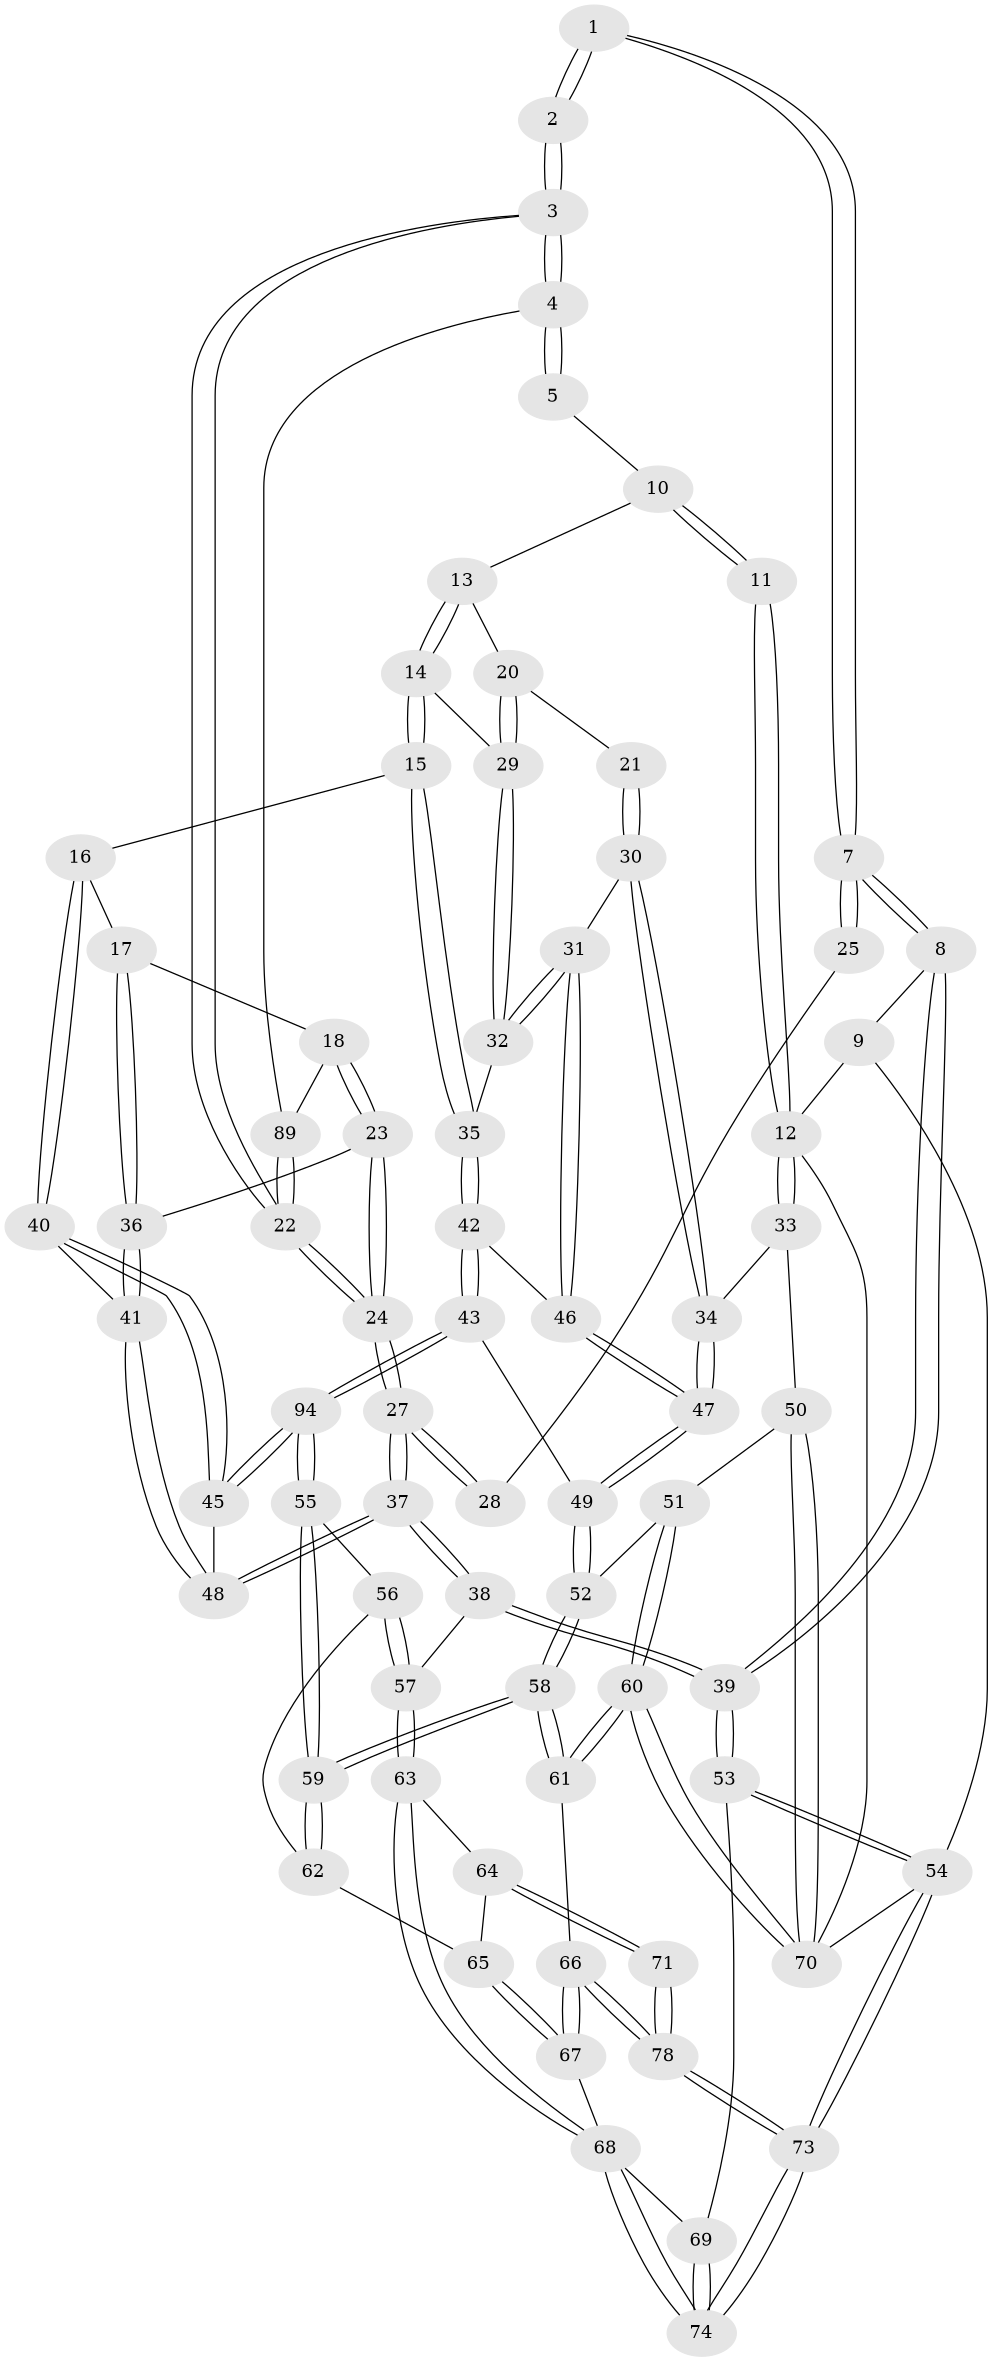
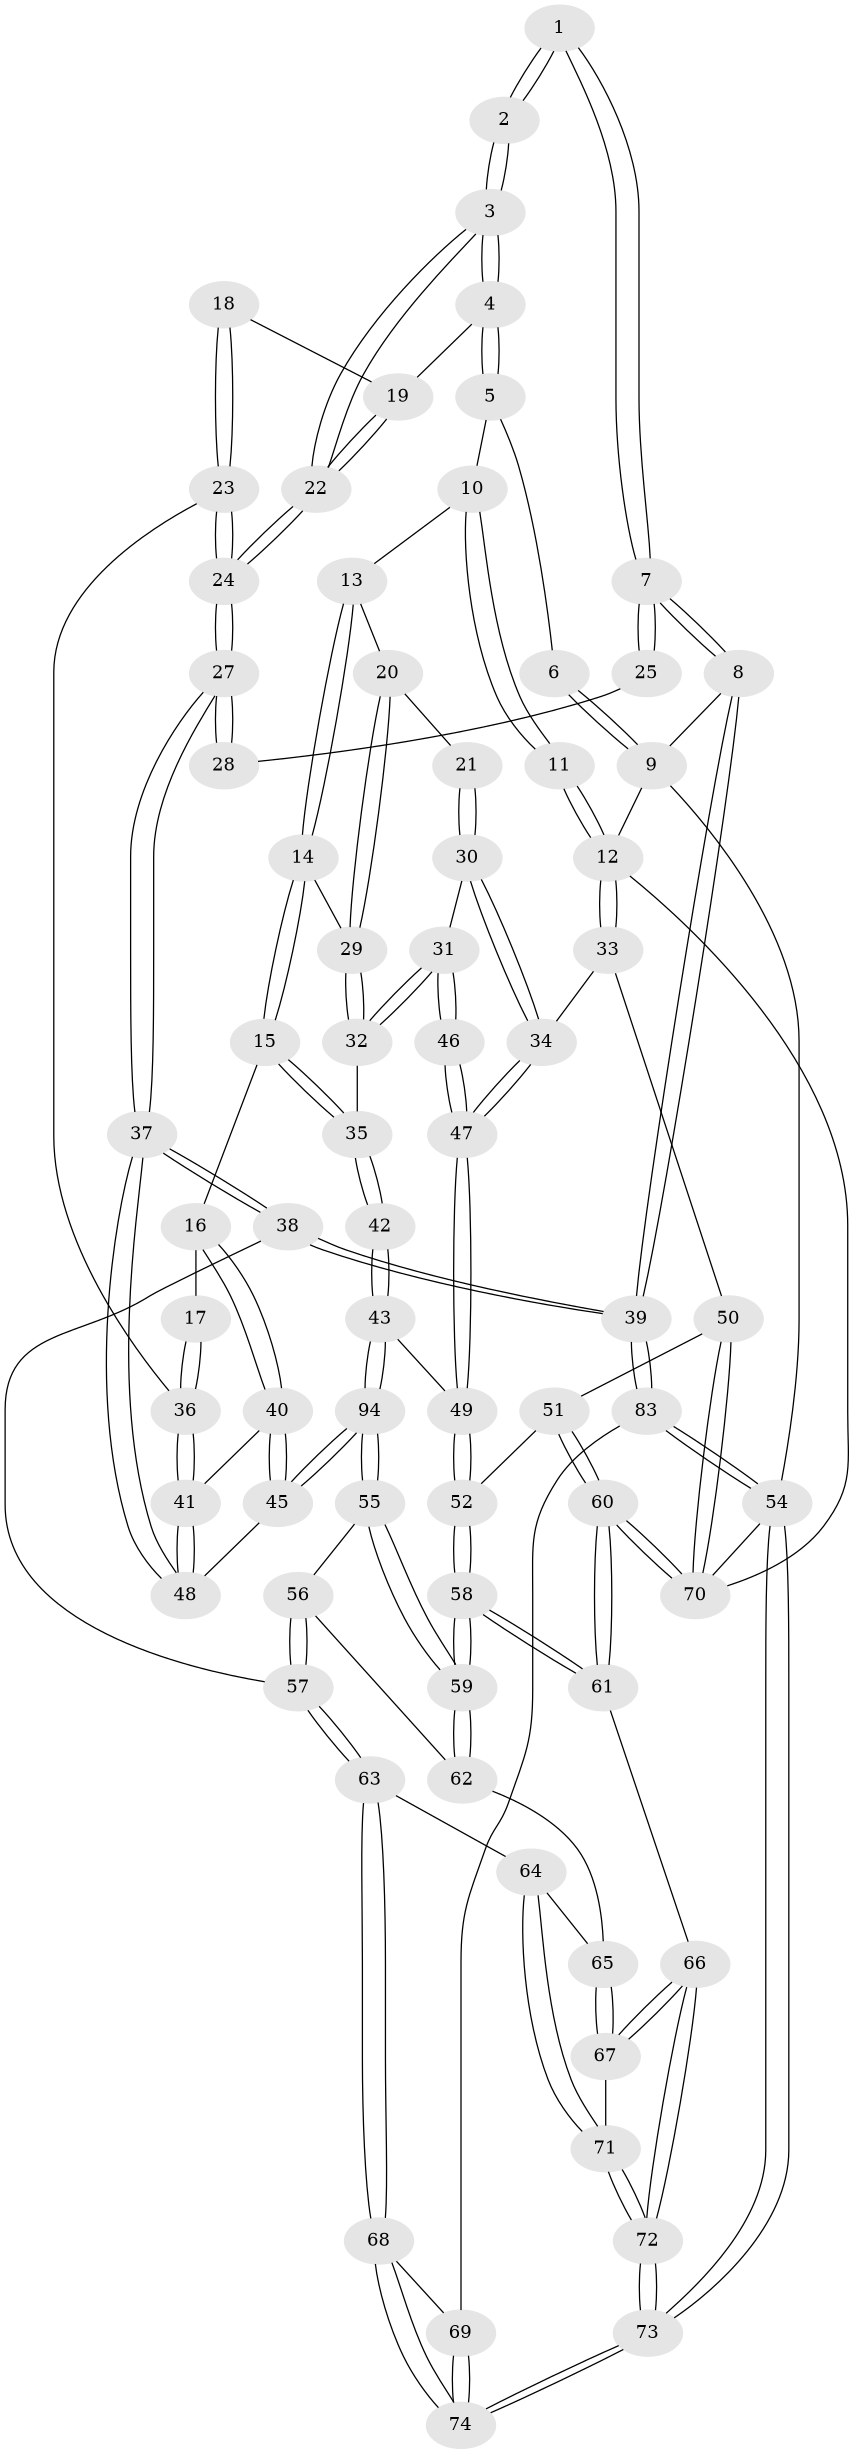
none -> (554, 674)
(228, 996) -> none
(286, 1135) -> (398, 397)
(518, 1273) -> none
(725, 1780) -> (647, 1411)
(663, 2057) -> (648, 2241)
(588, 2102) -> (606, 2103)
